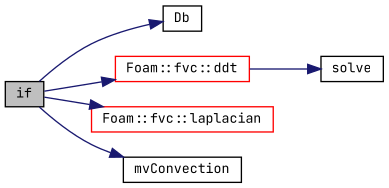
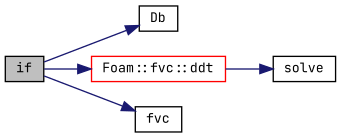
(182, 119) -> none
(182, 170) -> (159, 119)
